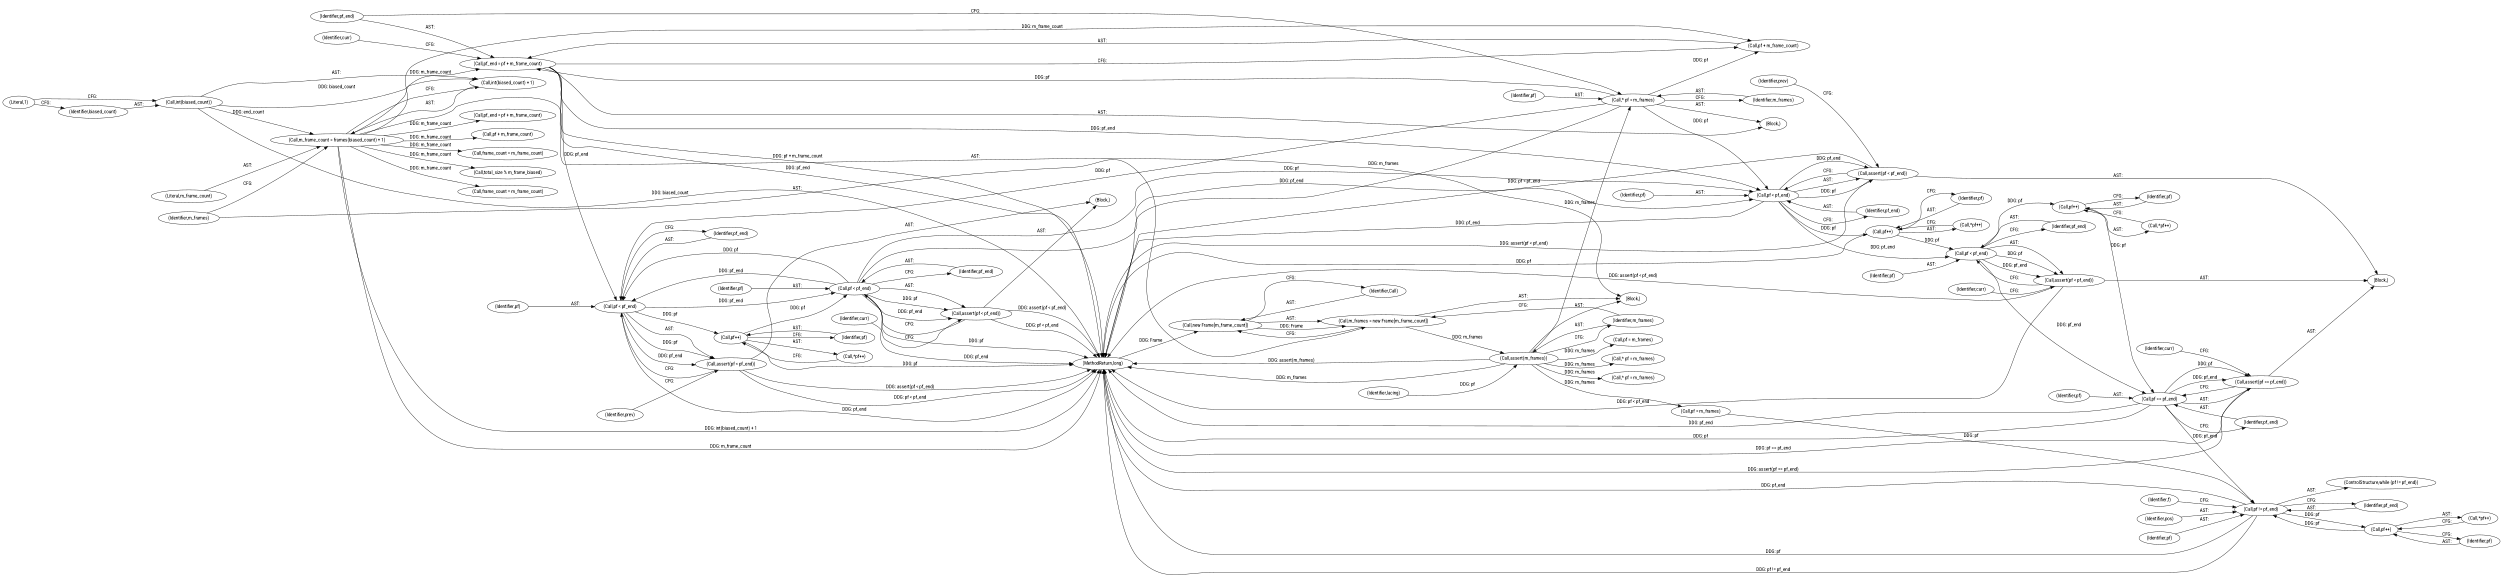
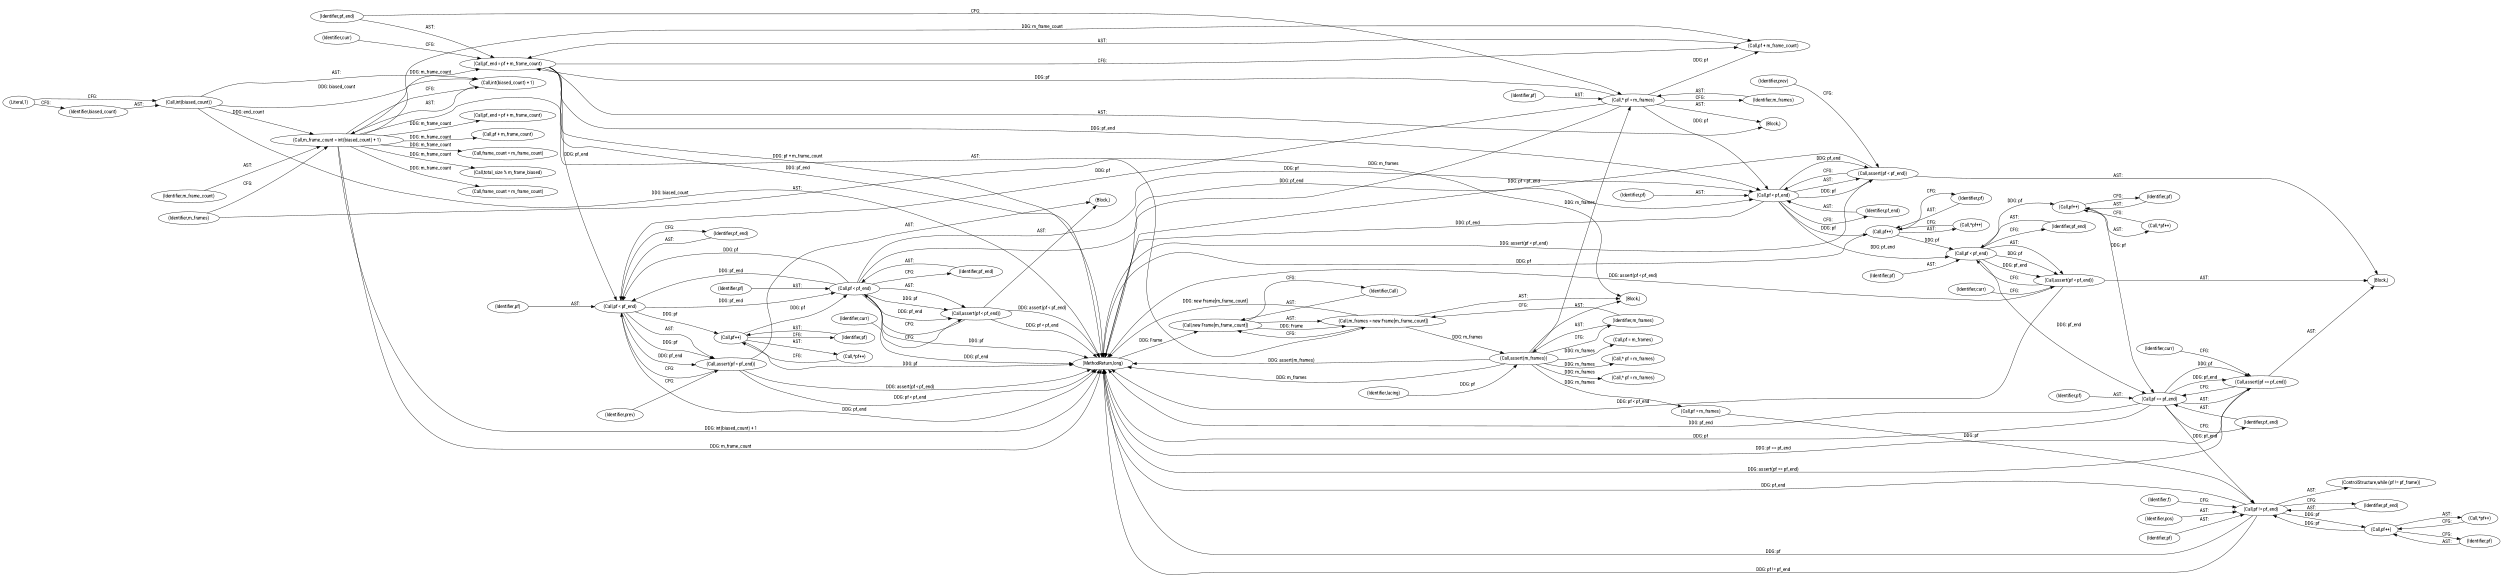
(337, 140) -> (337, 140)
(189, 196) -> (189, 196)
none -> (1228, 305)
(2381, 483) -> (2381, 483)
